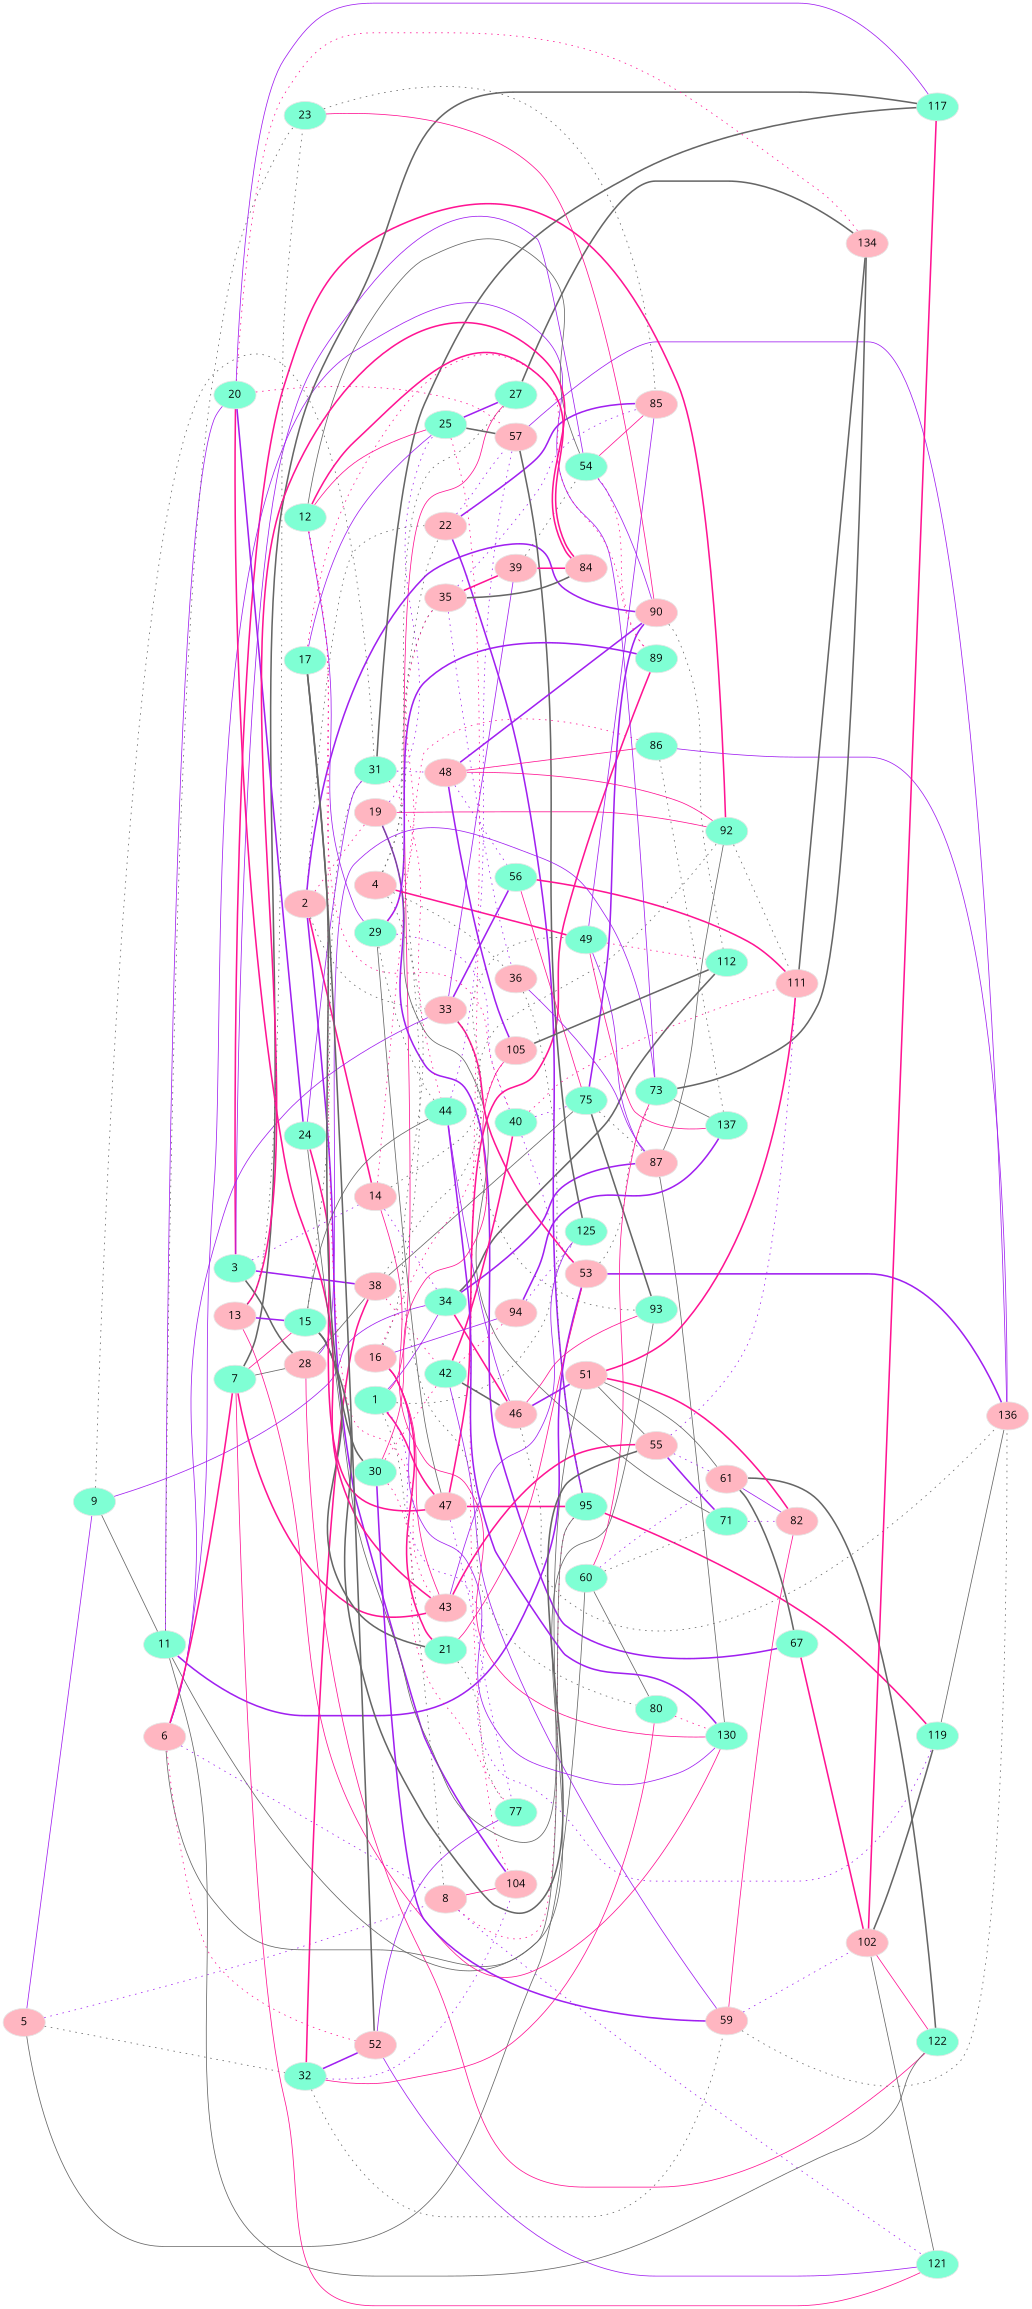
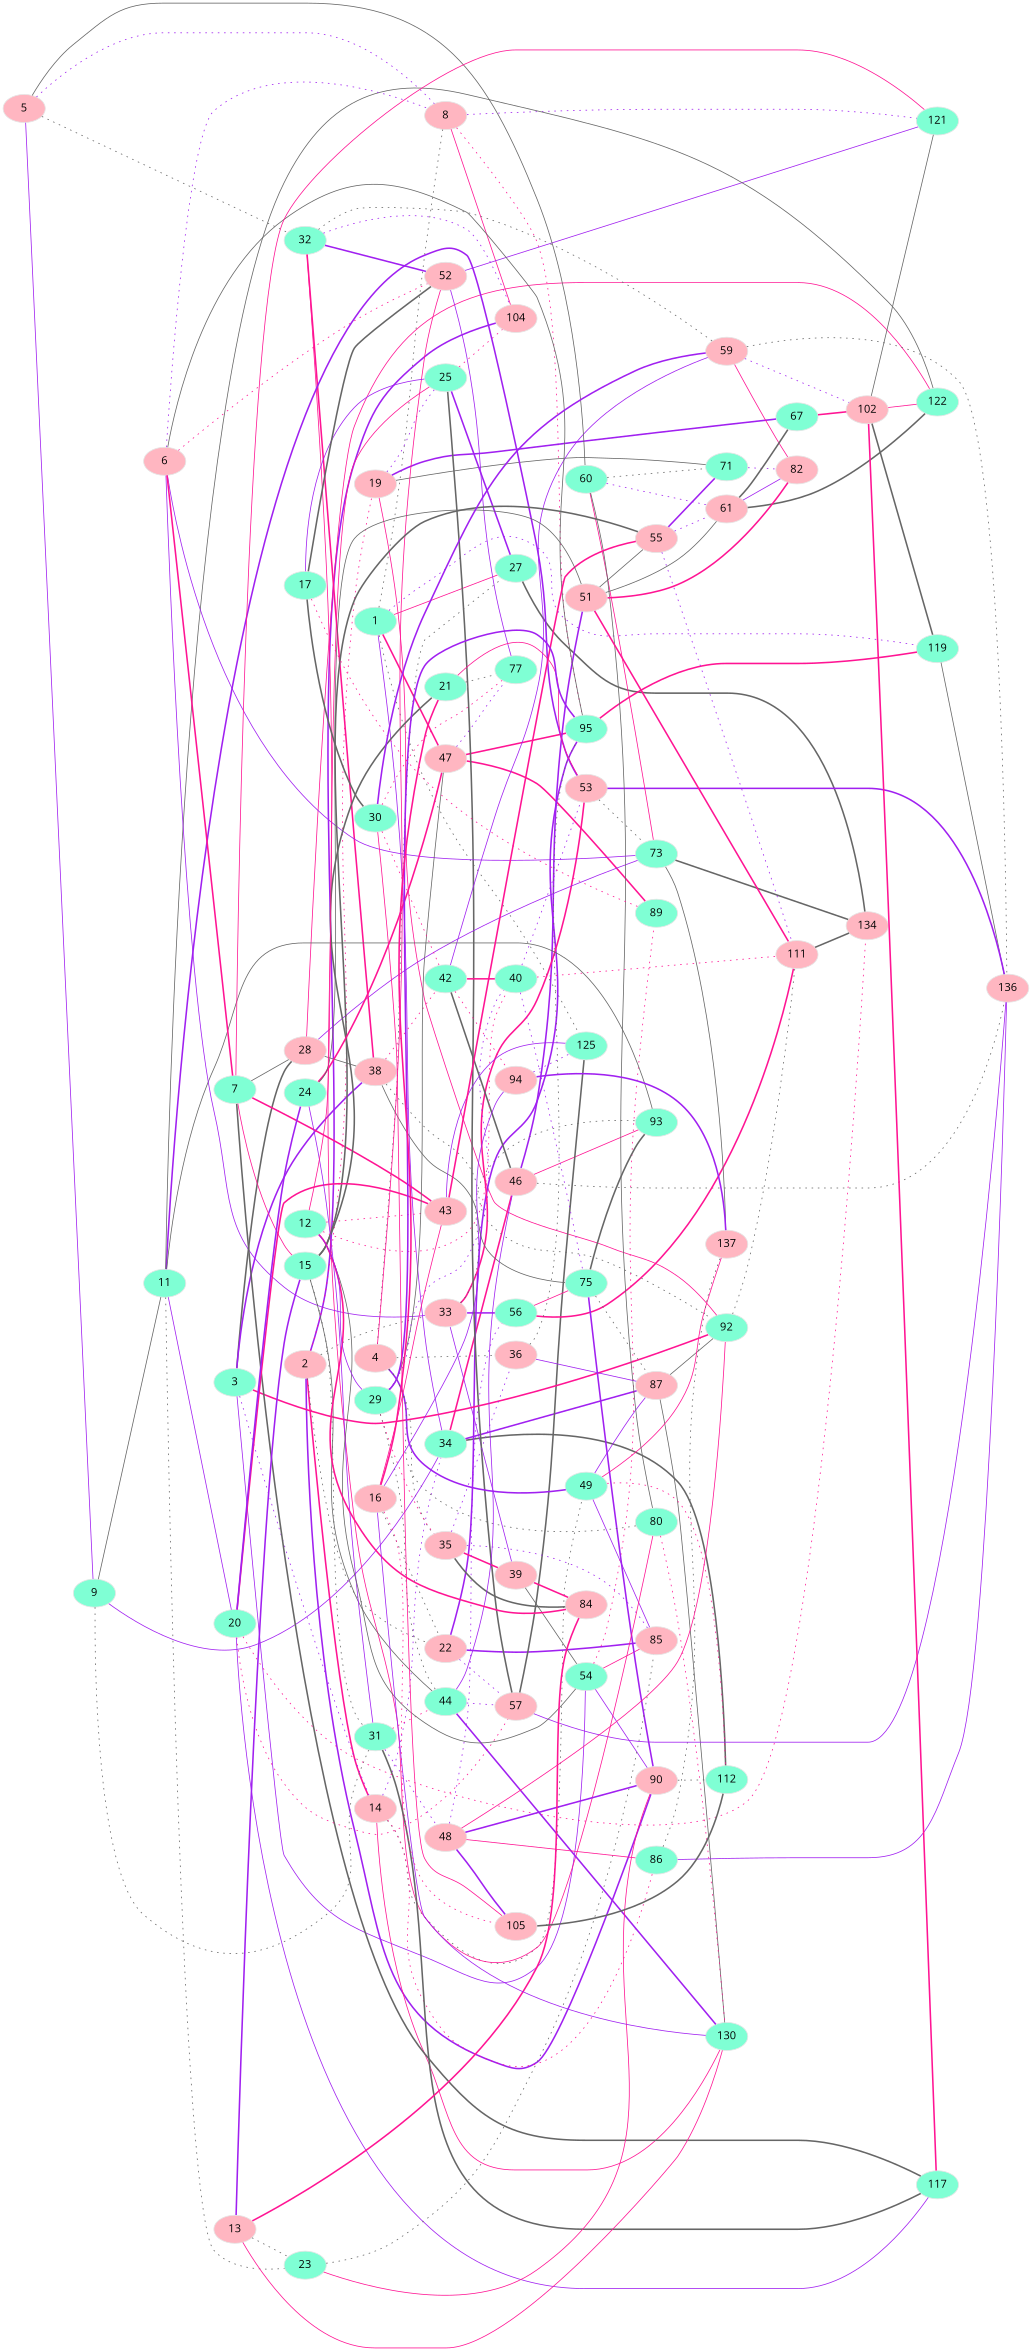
(548, 521) -> (551, 1626)
(413, 703) -> (405, 921)
none -> (400, 737)
(485, 914) -> (442, 1476)
(727, 1126) -> (727, 1244)
